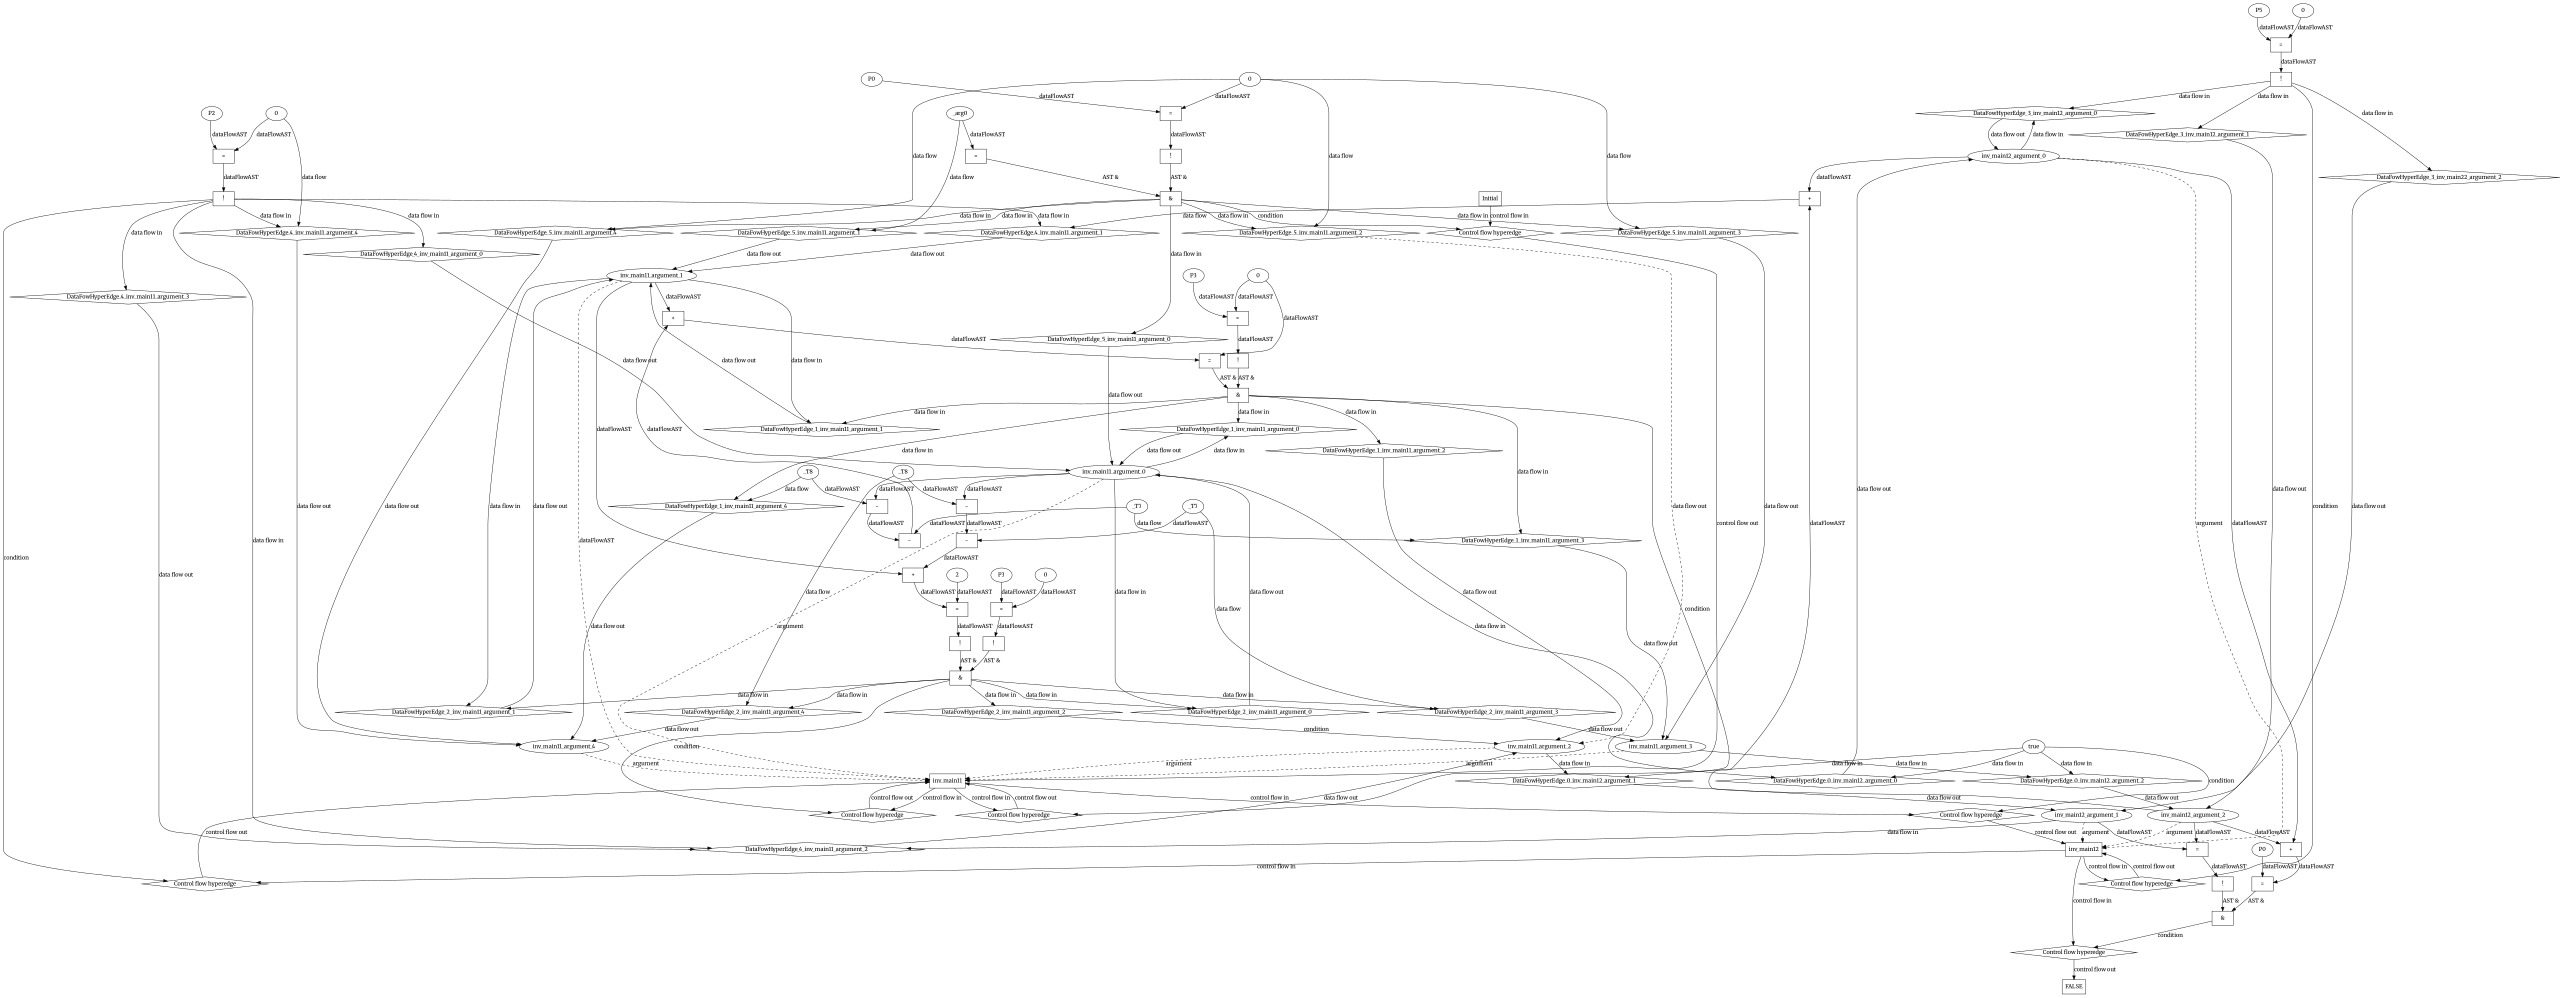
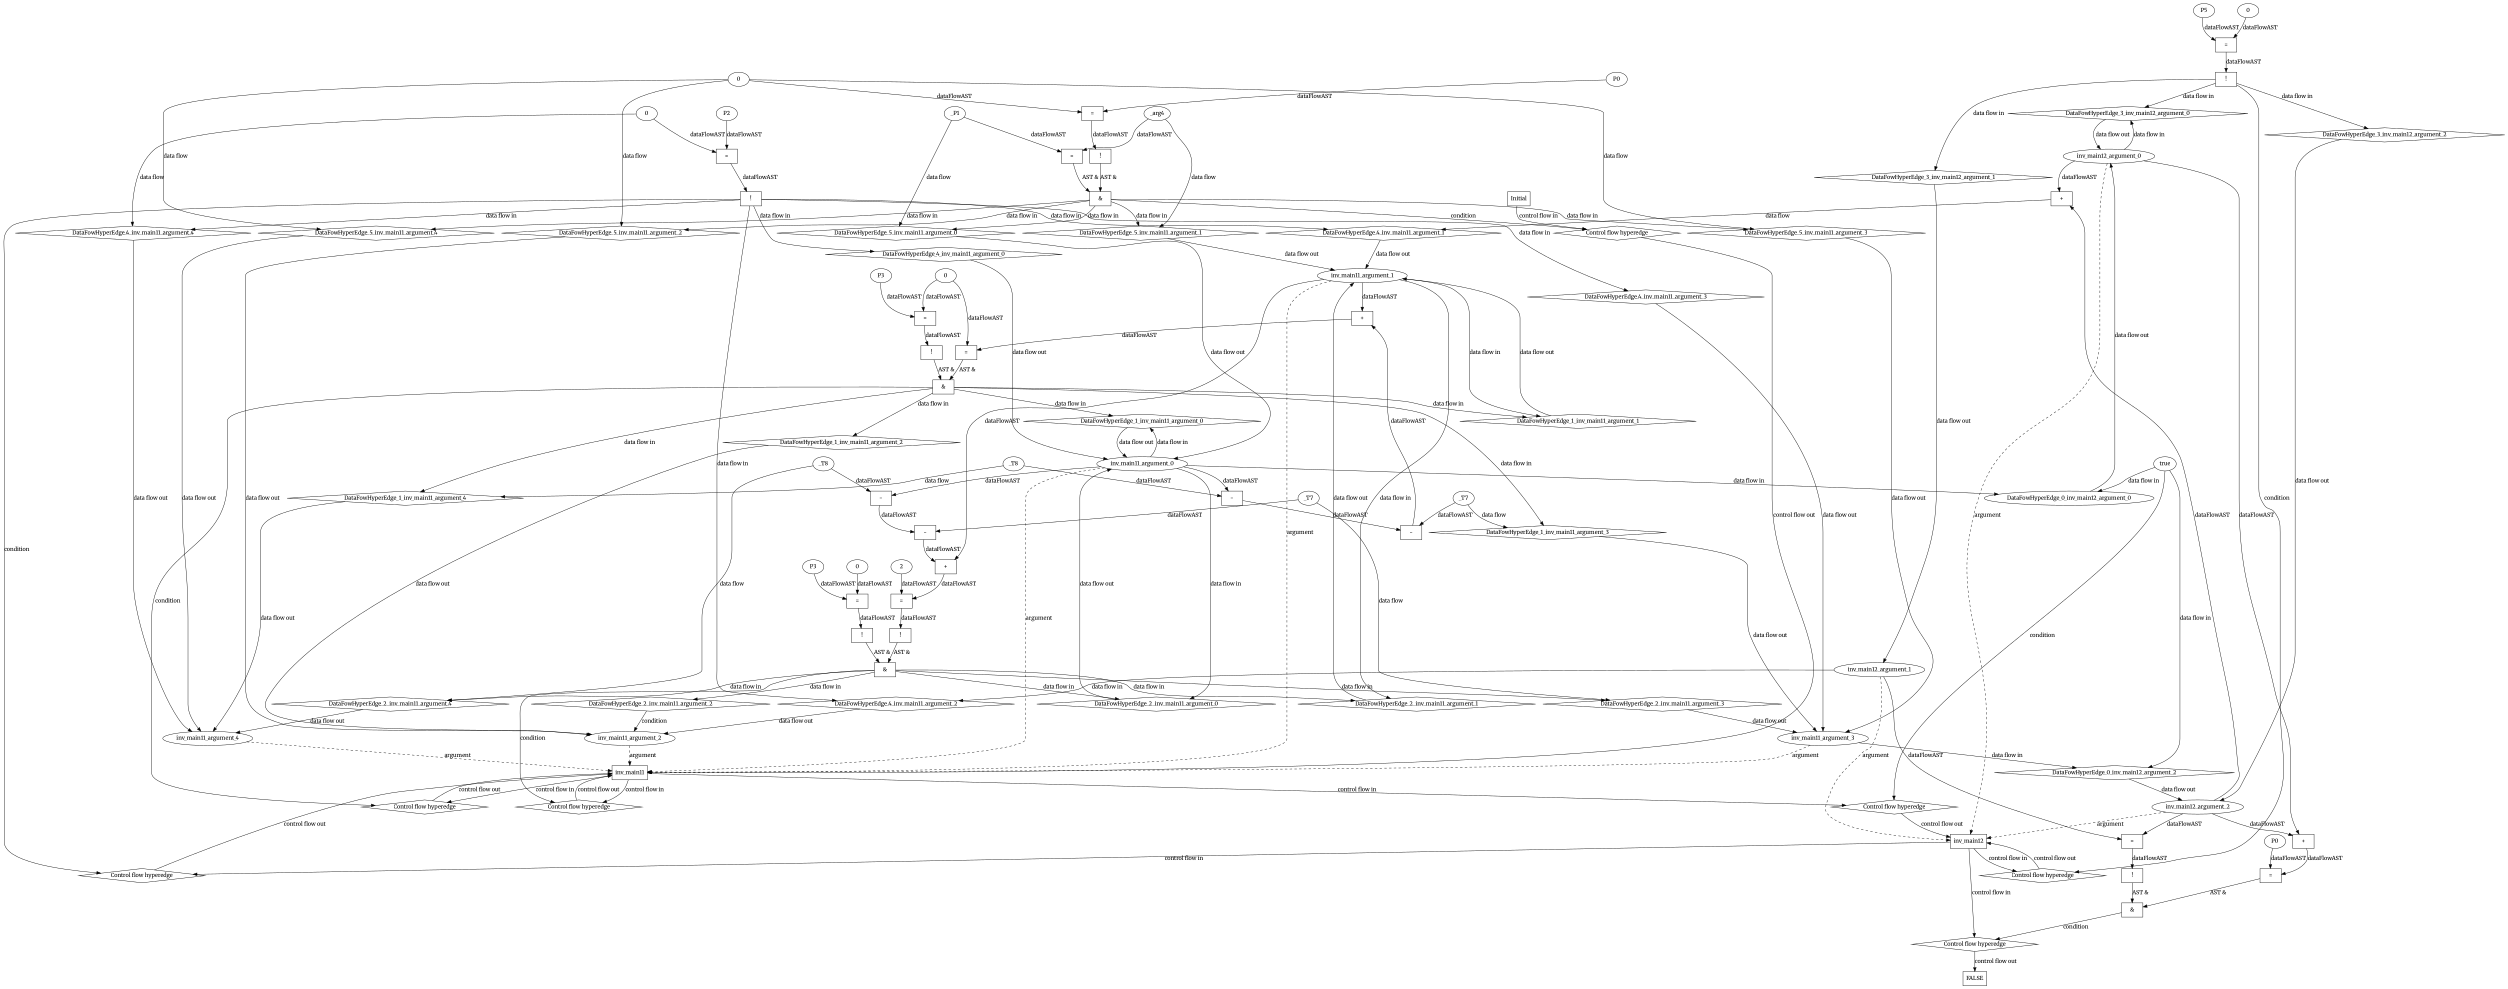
none -> (955, 114)
(960, 114) -> (1157, 114)
(2439, 178) -> (2385, 135)
(1671, 373) -> (246, 501)
(597, 541) -> (1300, 532)
(1574, 781) -> none
(1835, 781) -> (2069, 498)
(162, 826) -> (1814, 484)
